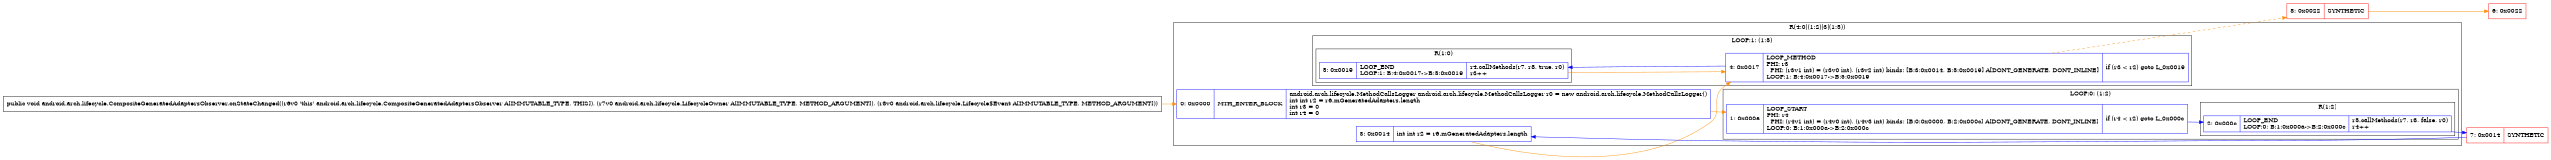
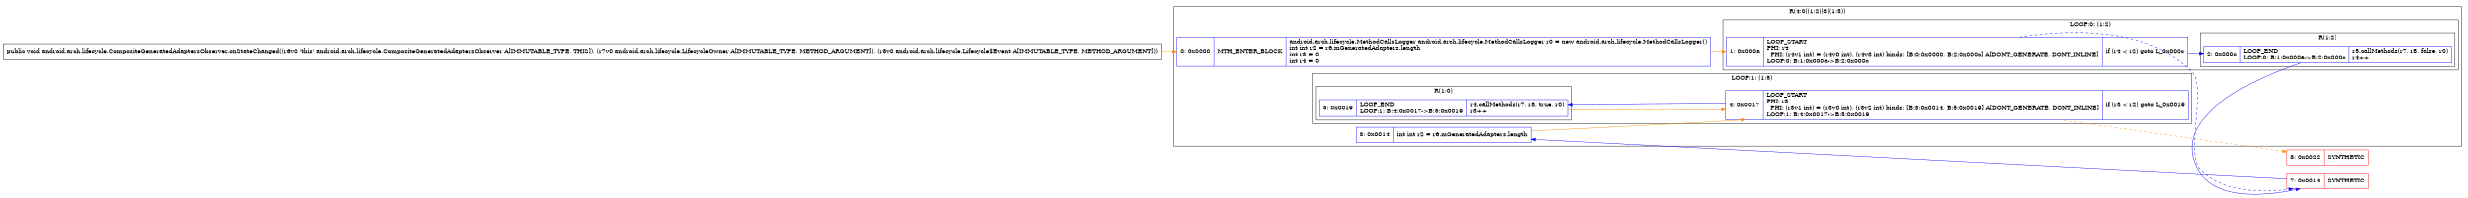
(2507, 11) -> none
(1791, 58) -> (1787, 95)
none -> (2195, 77)
